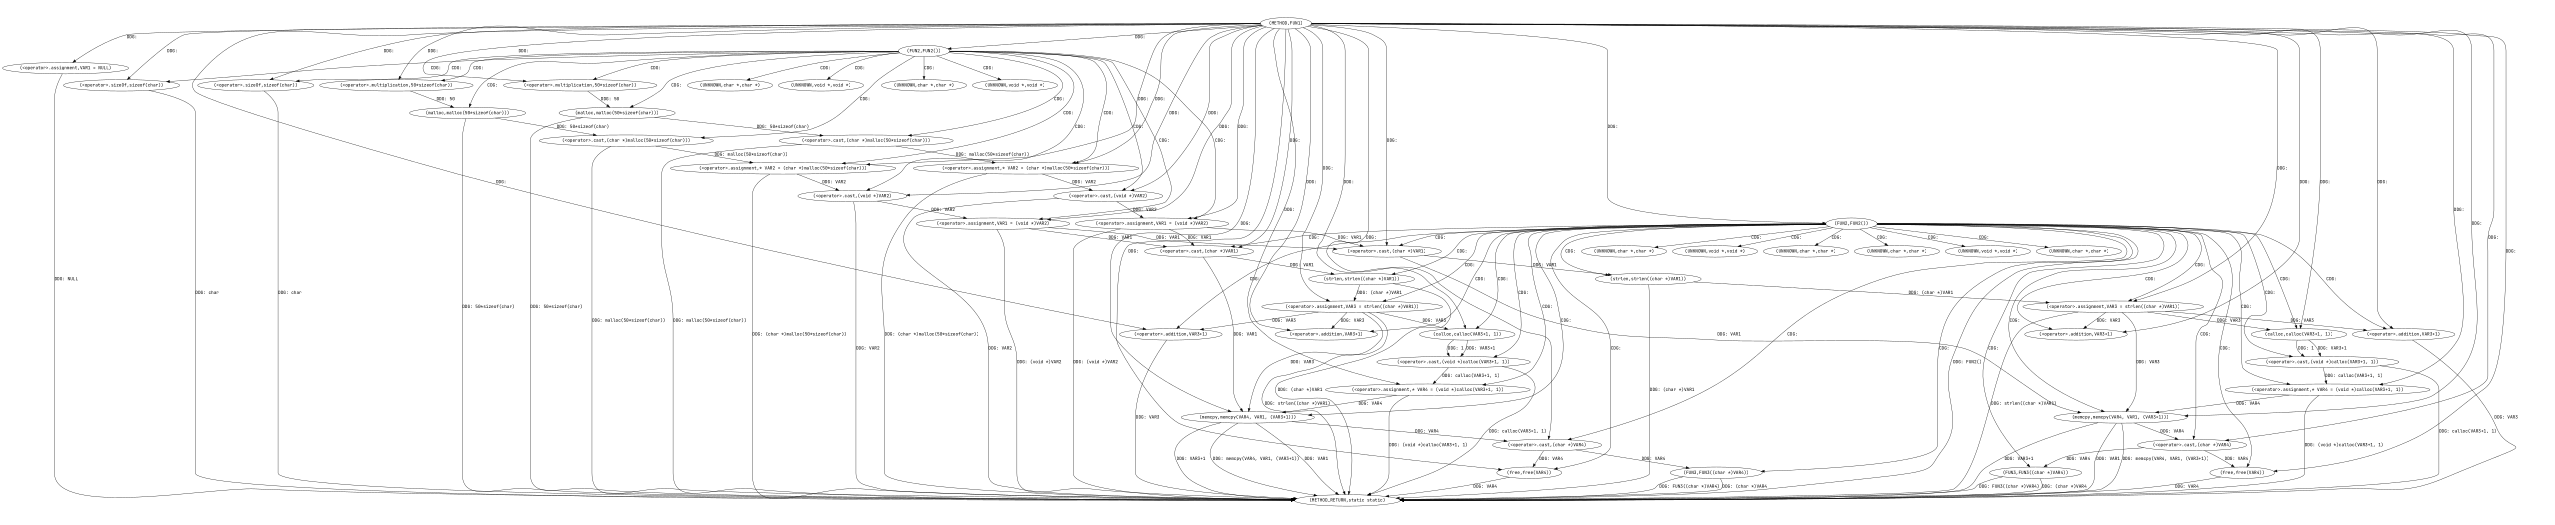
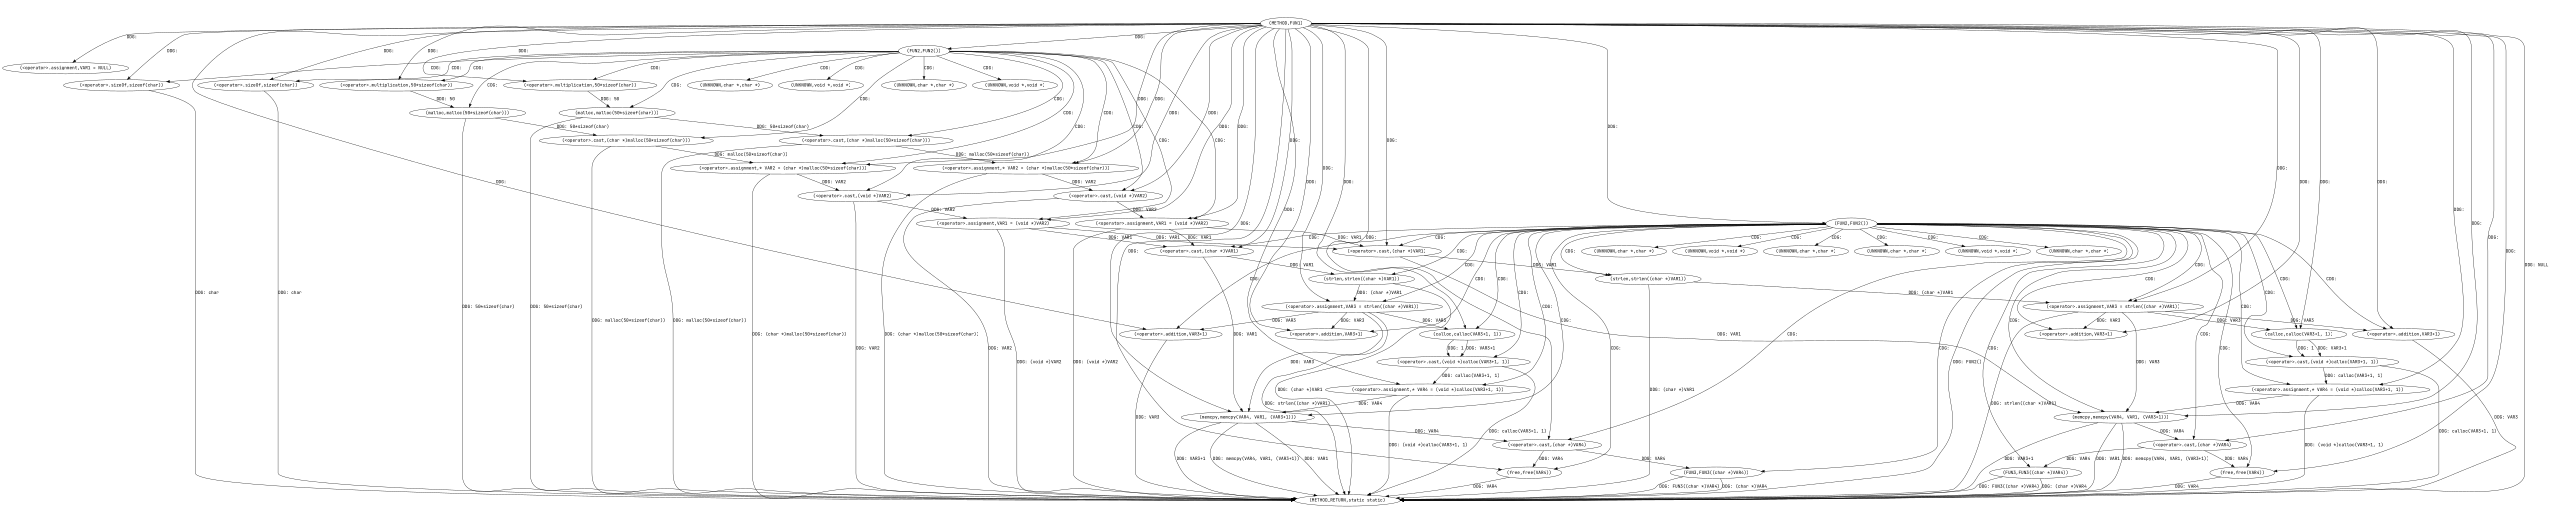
(385, 493) -> (2525, 216)
